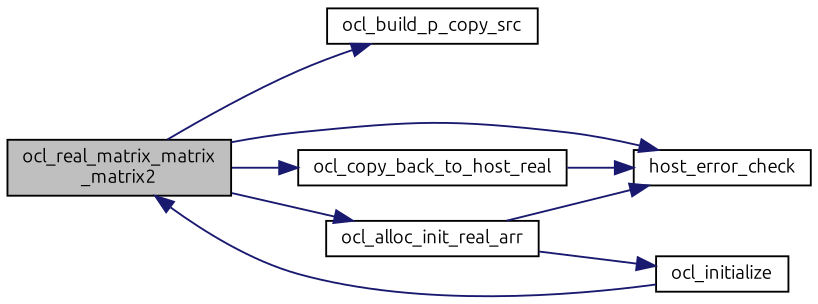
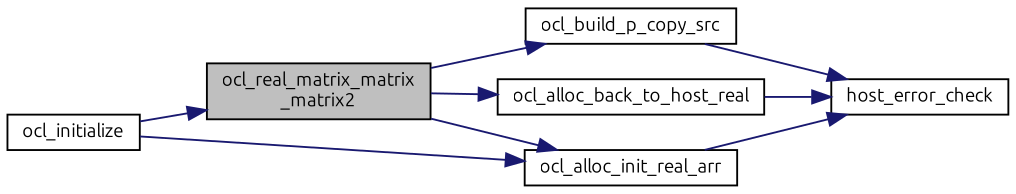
(436, 123) -> (766, 59)
(432, 168) -> (631, 97)
(588, 258) -> (323, 148)
